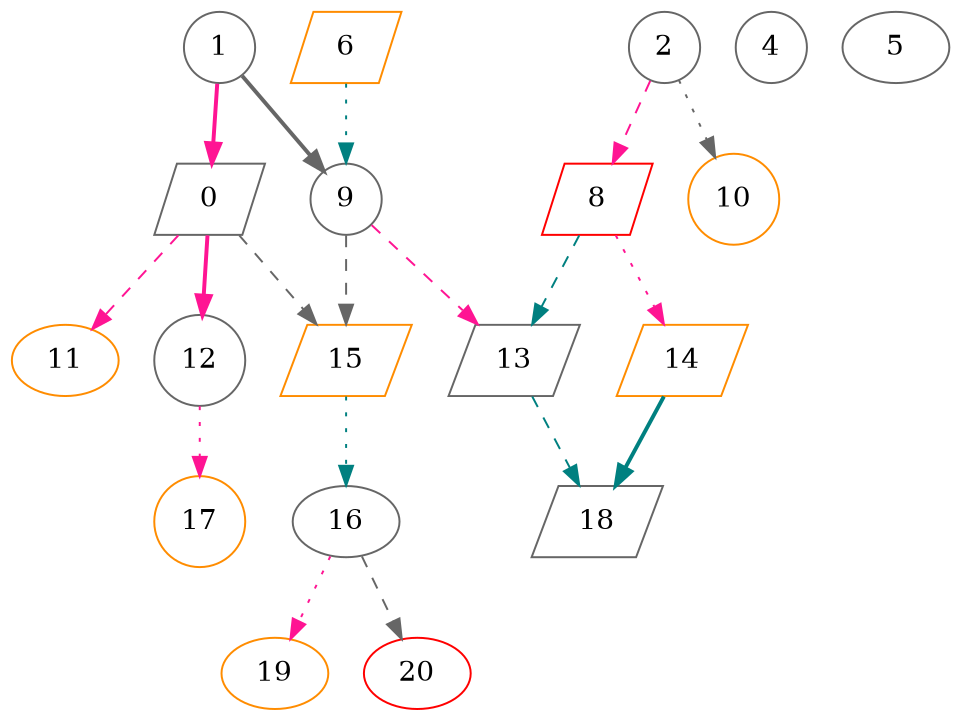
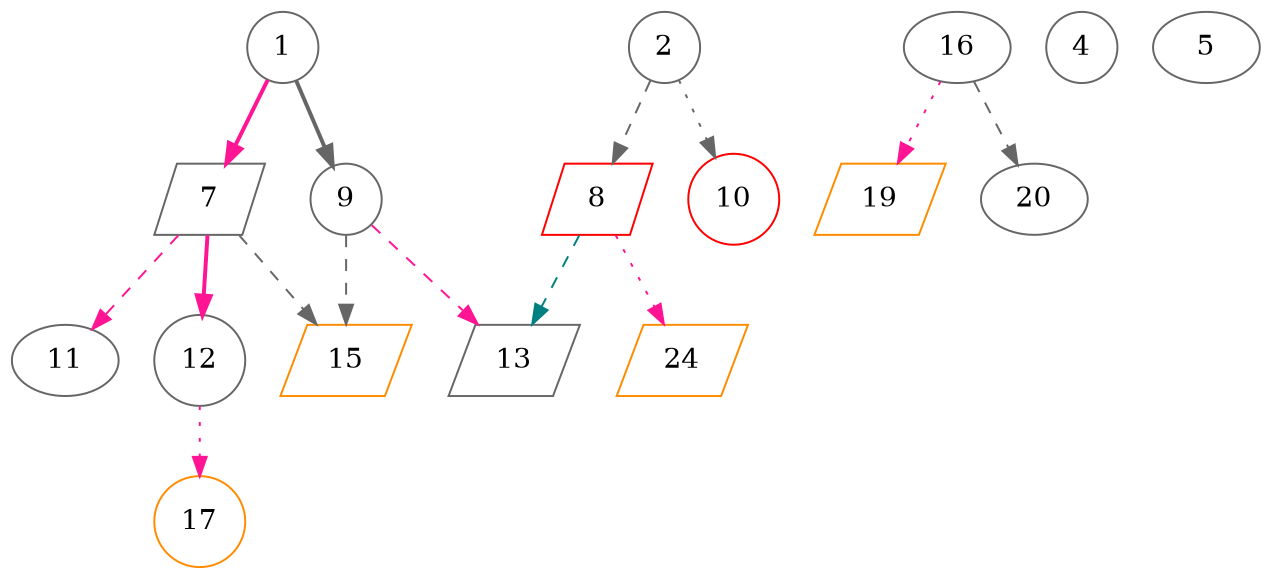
(346, 47) -> none
(636, 113) -> (636, 113)
(210, 199) -> (210, 199)
(734, 199) -> (734, 199)
(65, 360) -> (65, 360)
(682, 360) -> (682, 360)
(346, 431) -> none
(597, 522) -> none
(275, 673) -> (880, 199)
(417, 673) -> (1034, 199)
